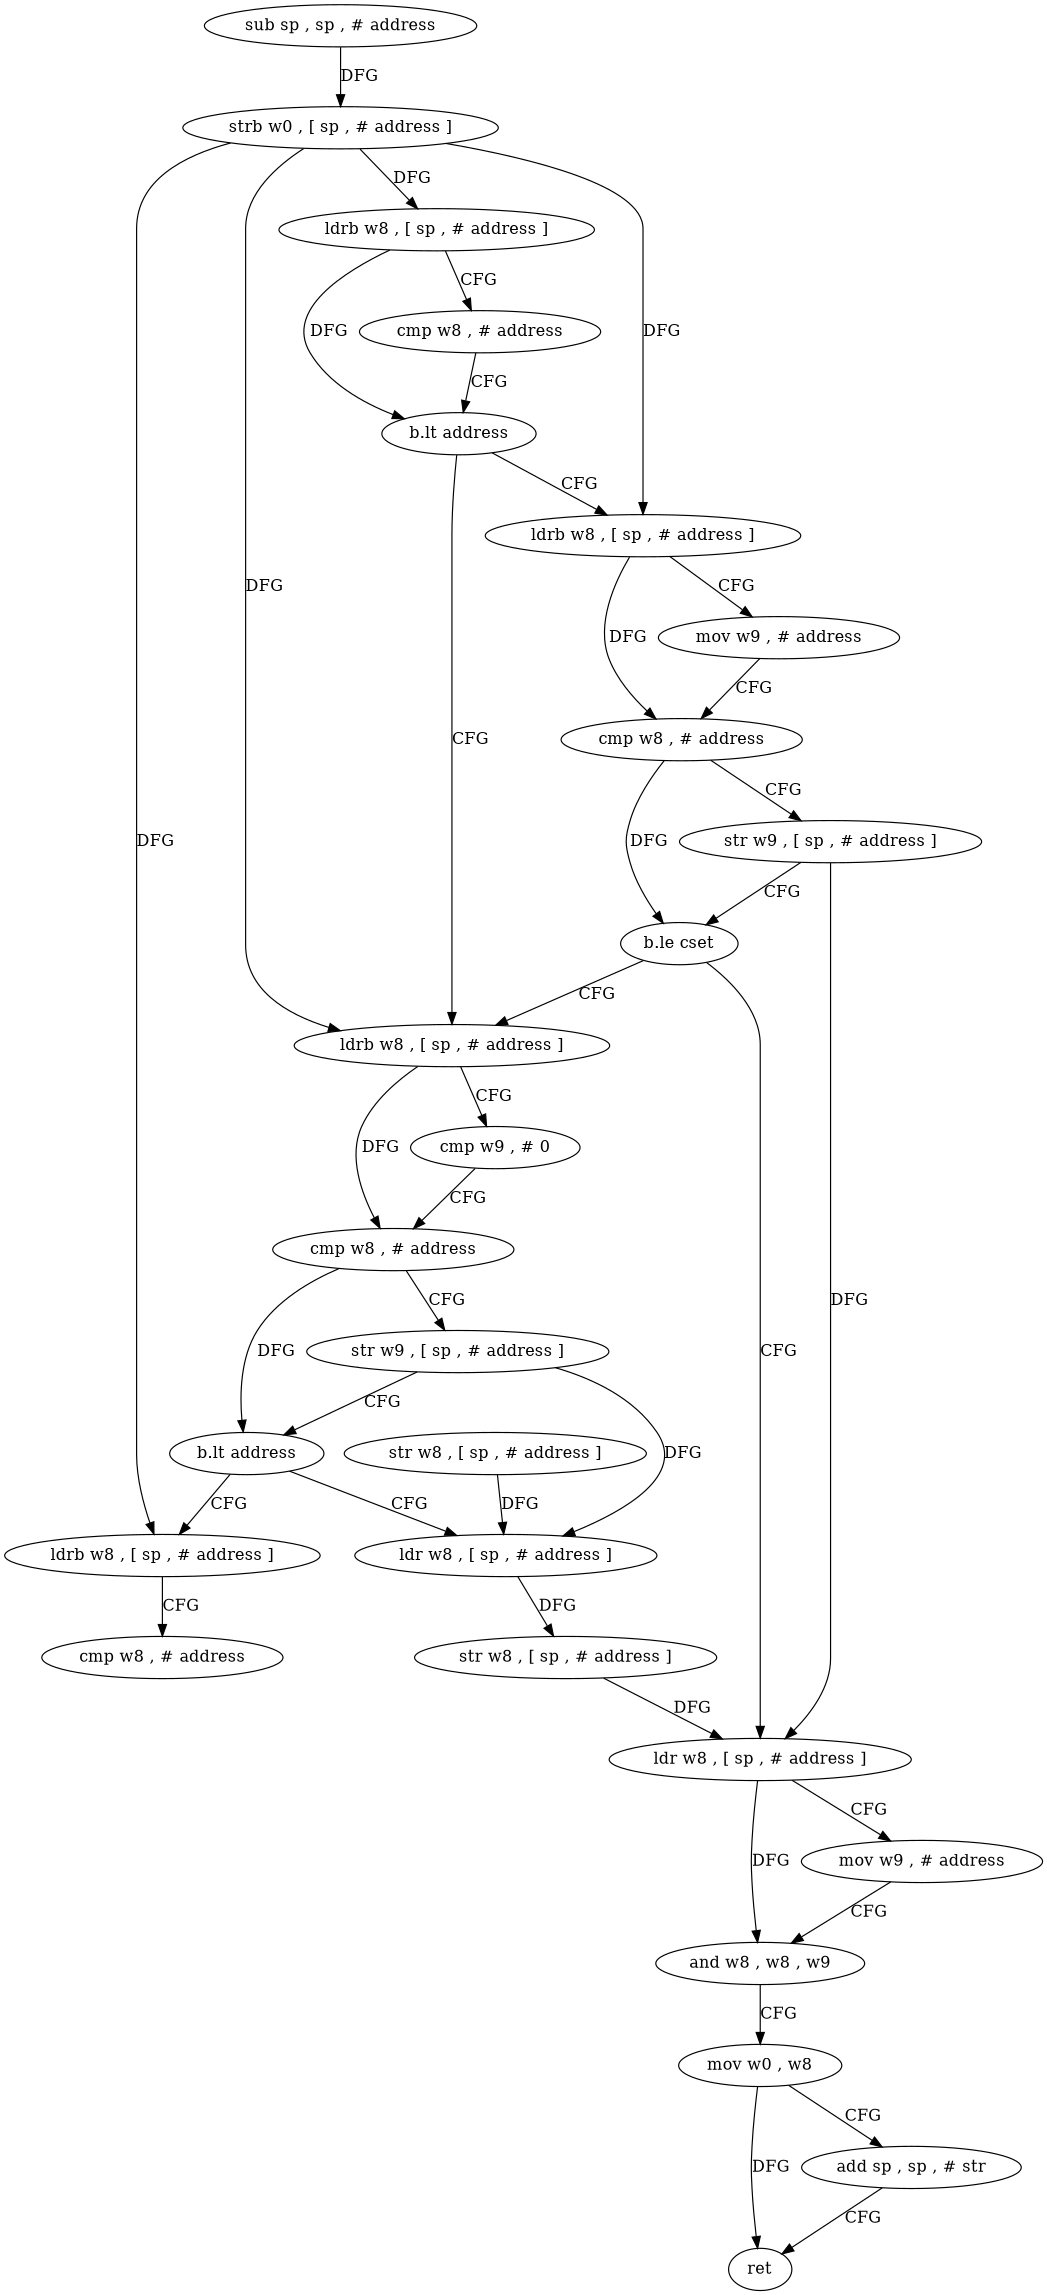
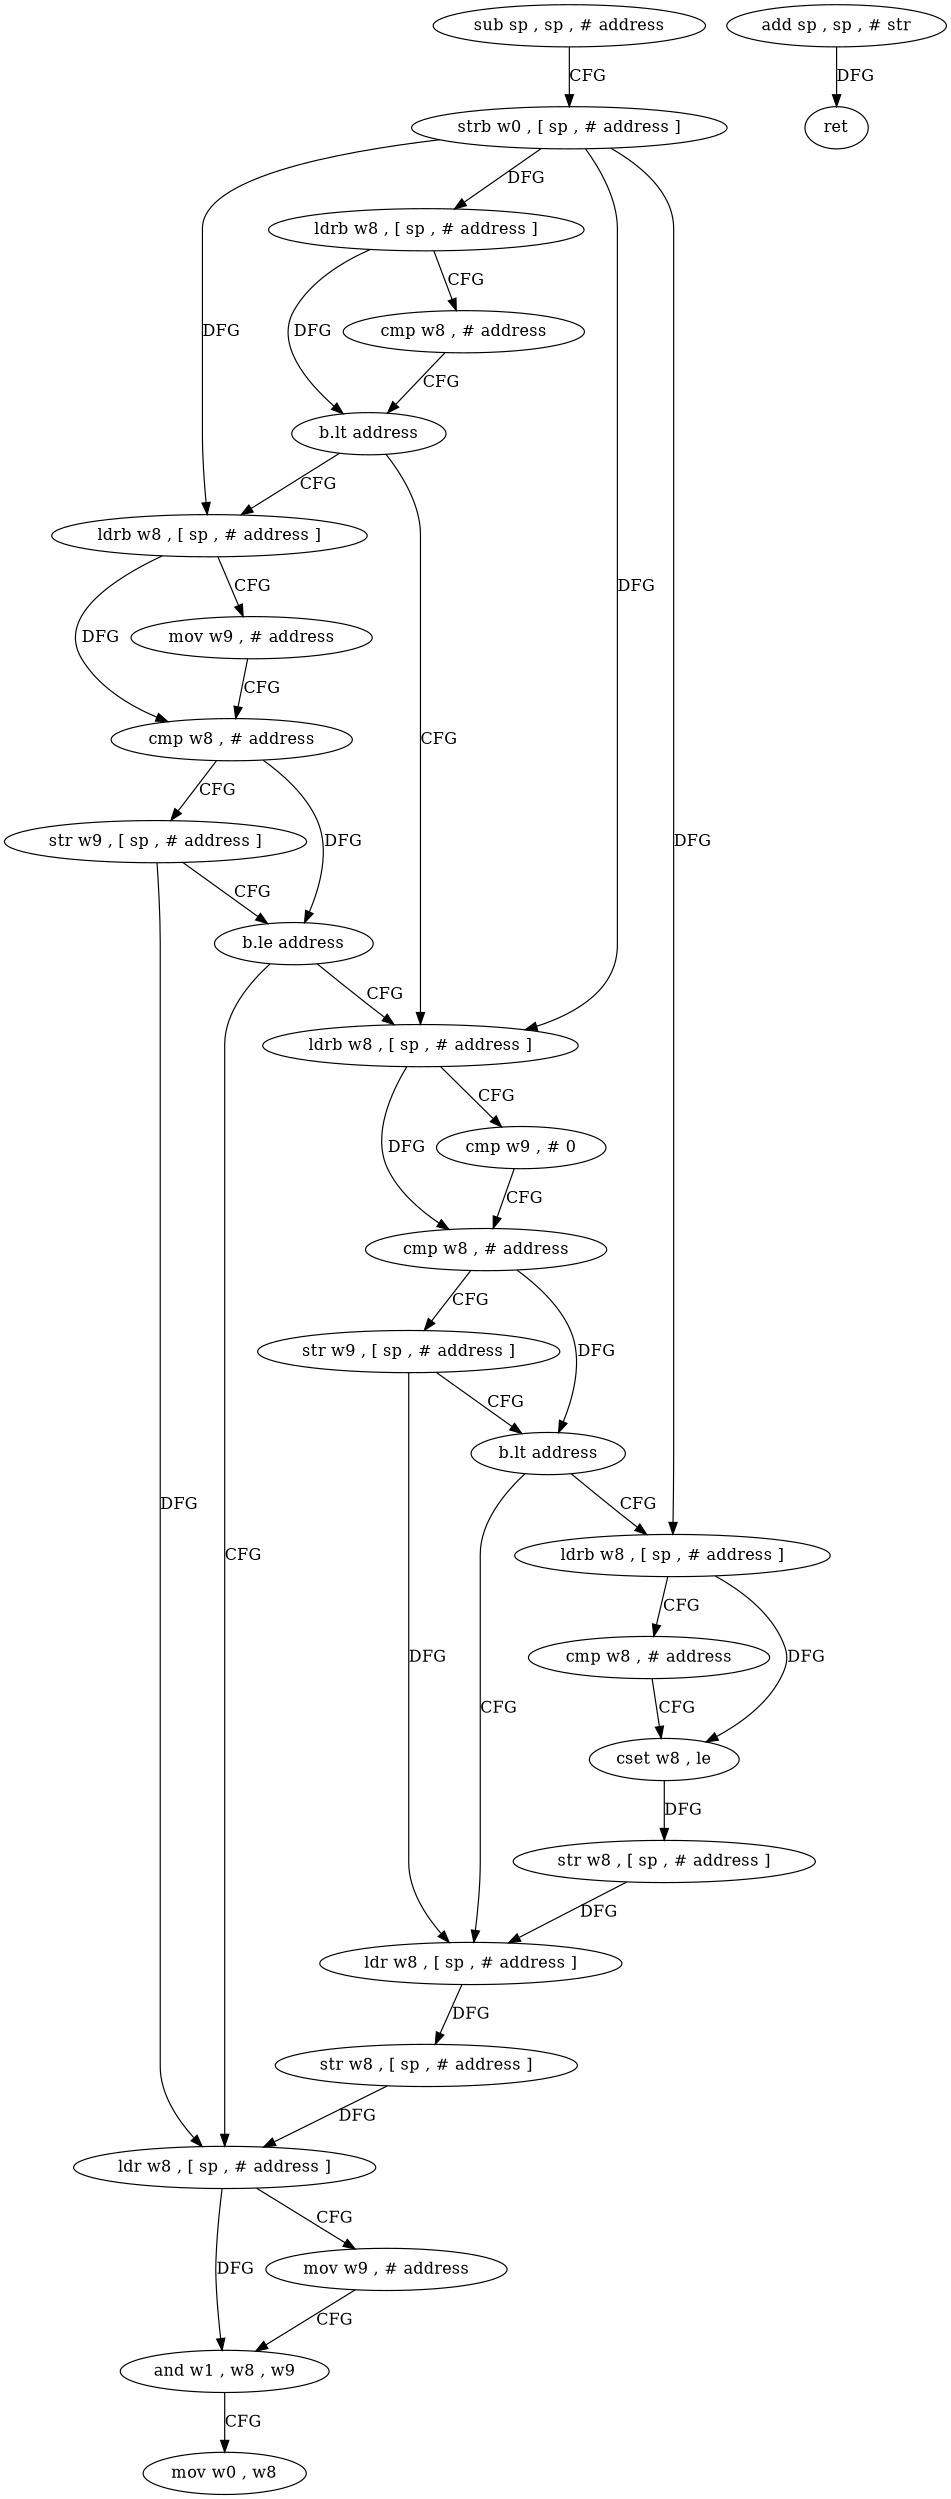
(360, 77) -> (588, 77)
(679, 944) -> (294, 944)
none -> (664, 1760)
(760, 1963) -> (225, 2371)
(830, 2113) -> none
(751, 2161) -> none
(863, 2218) -> (856, 77)
